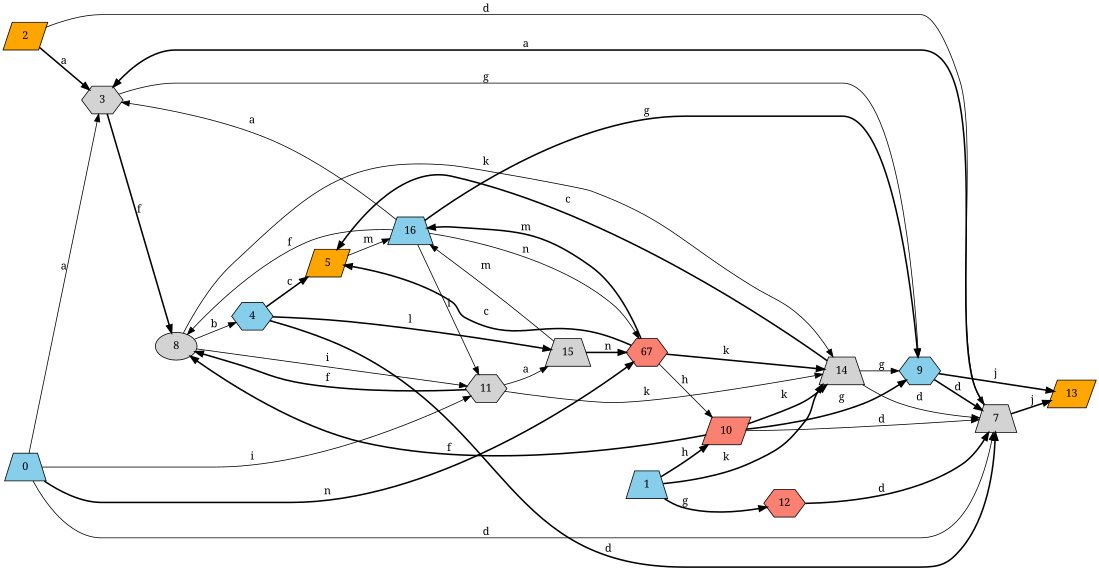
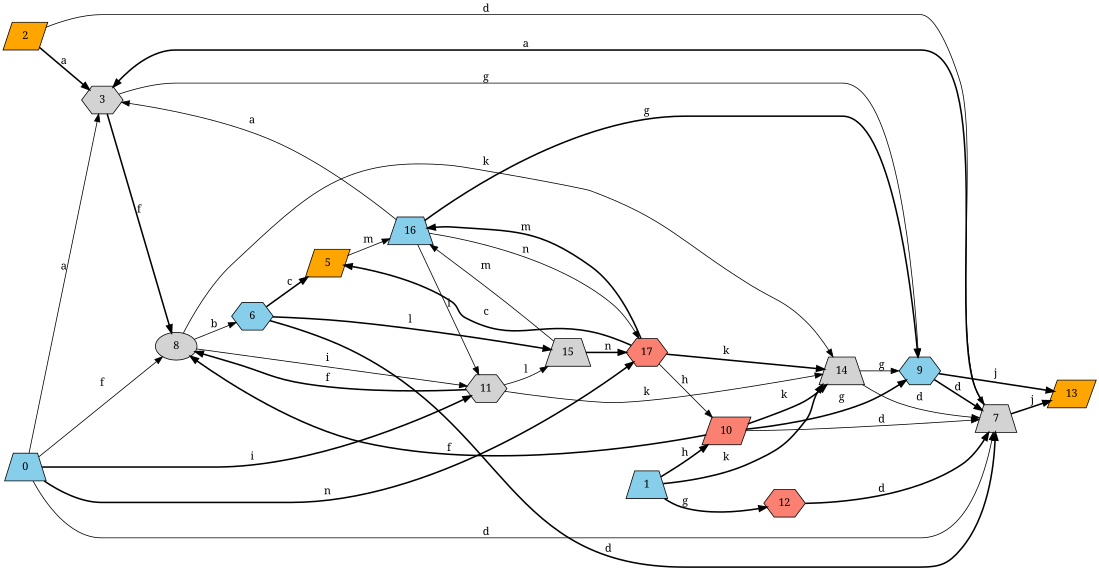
(586, 223) -> none
(282, 255) -> (98, 409)
(252, 316) -> (252, 316)
(647, 352) -> (647, 352)
(526, 370) -> (526, 370)
(258, 464) -> (258, 464)
